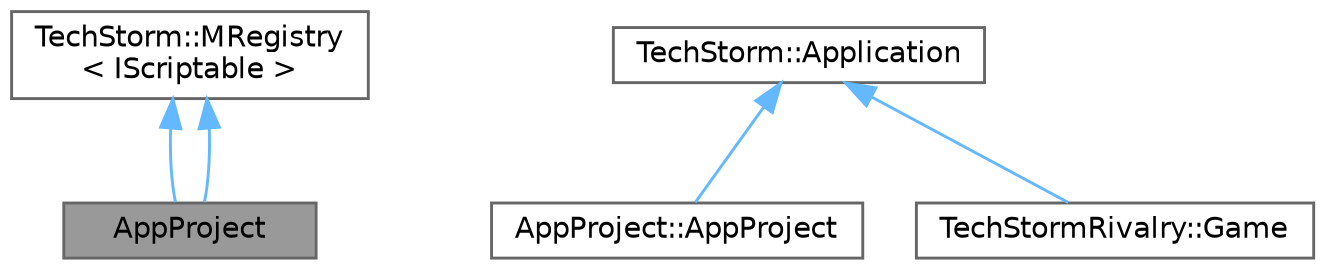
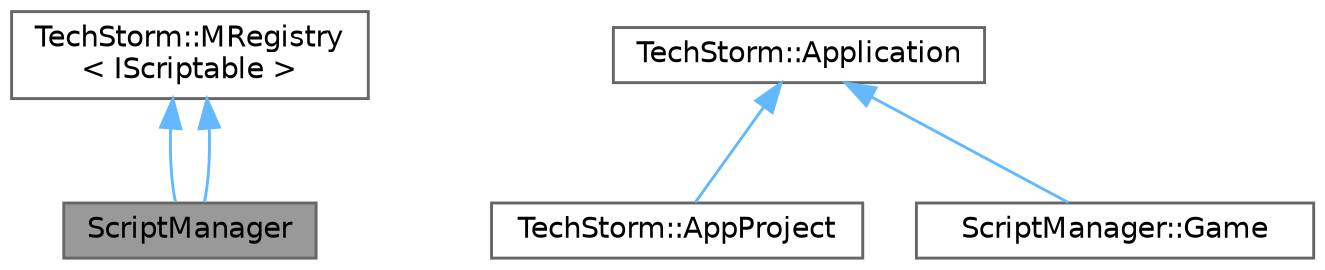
(190, 231) -> (190, 231)
(677, 231) -> (677, 231)
(1115, 231) -> (1115, 231)
